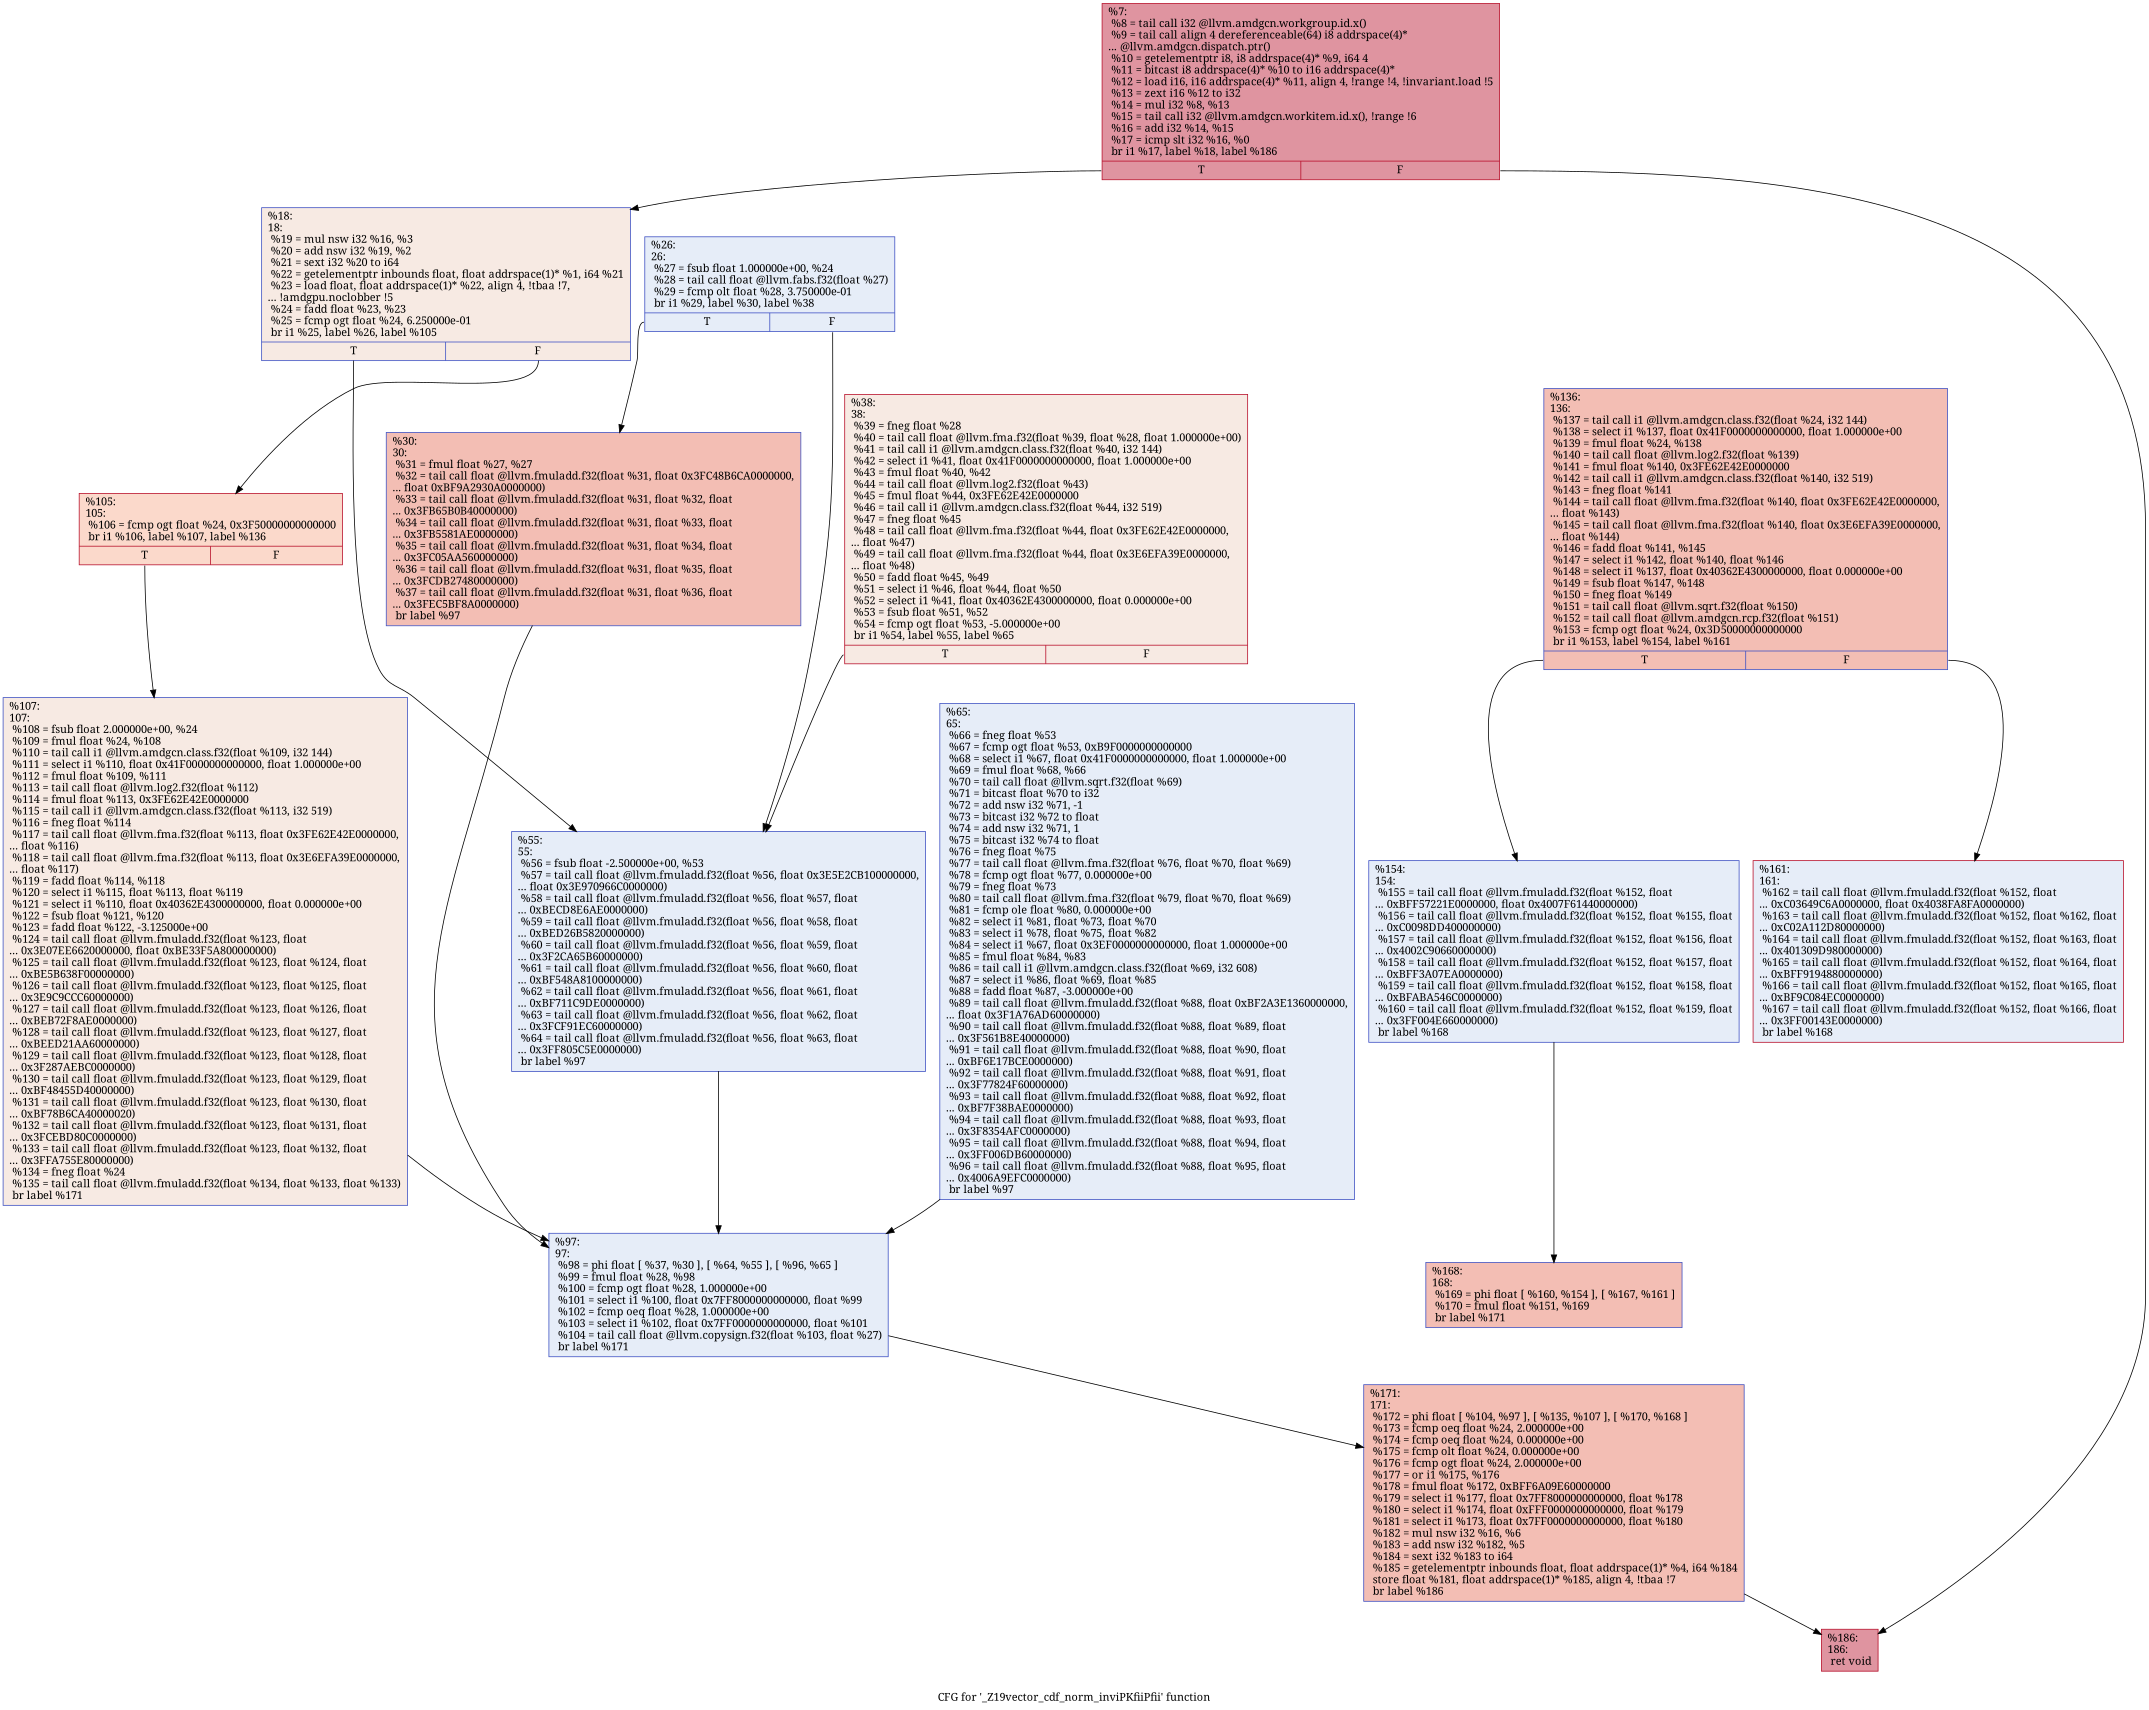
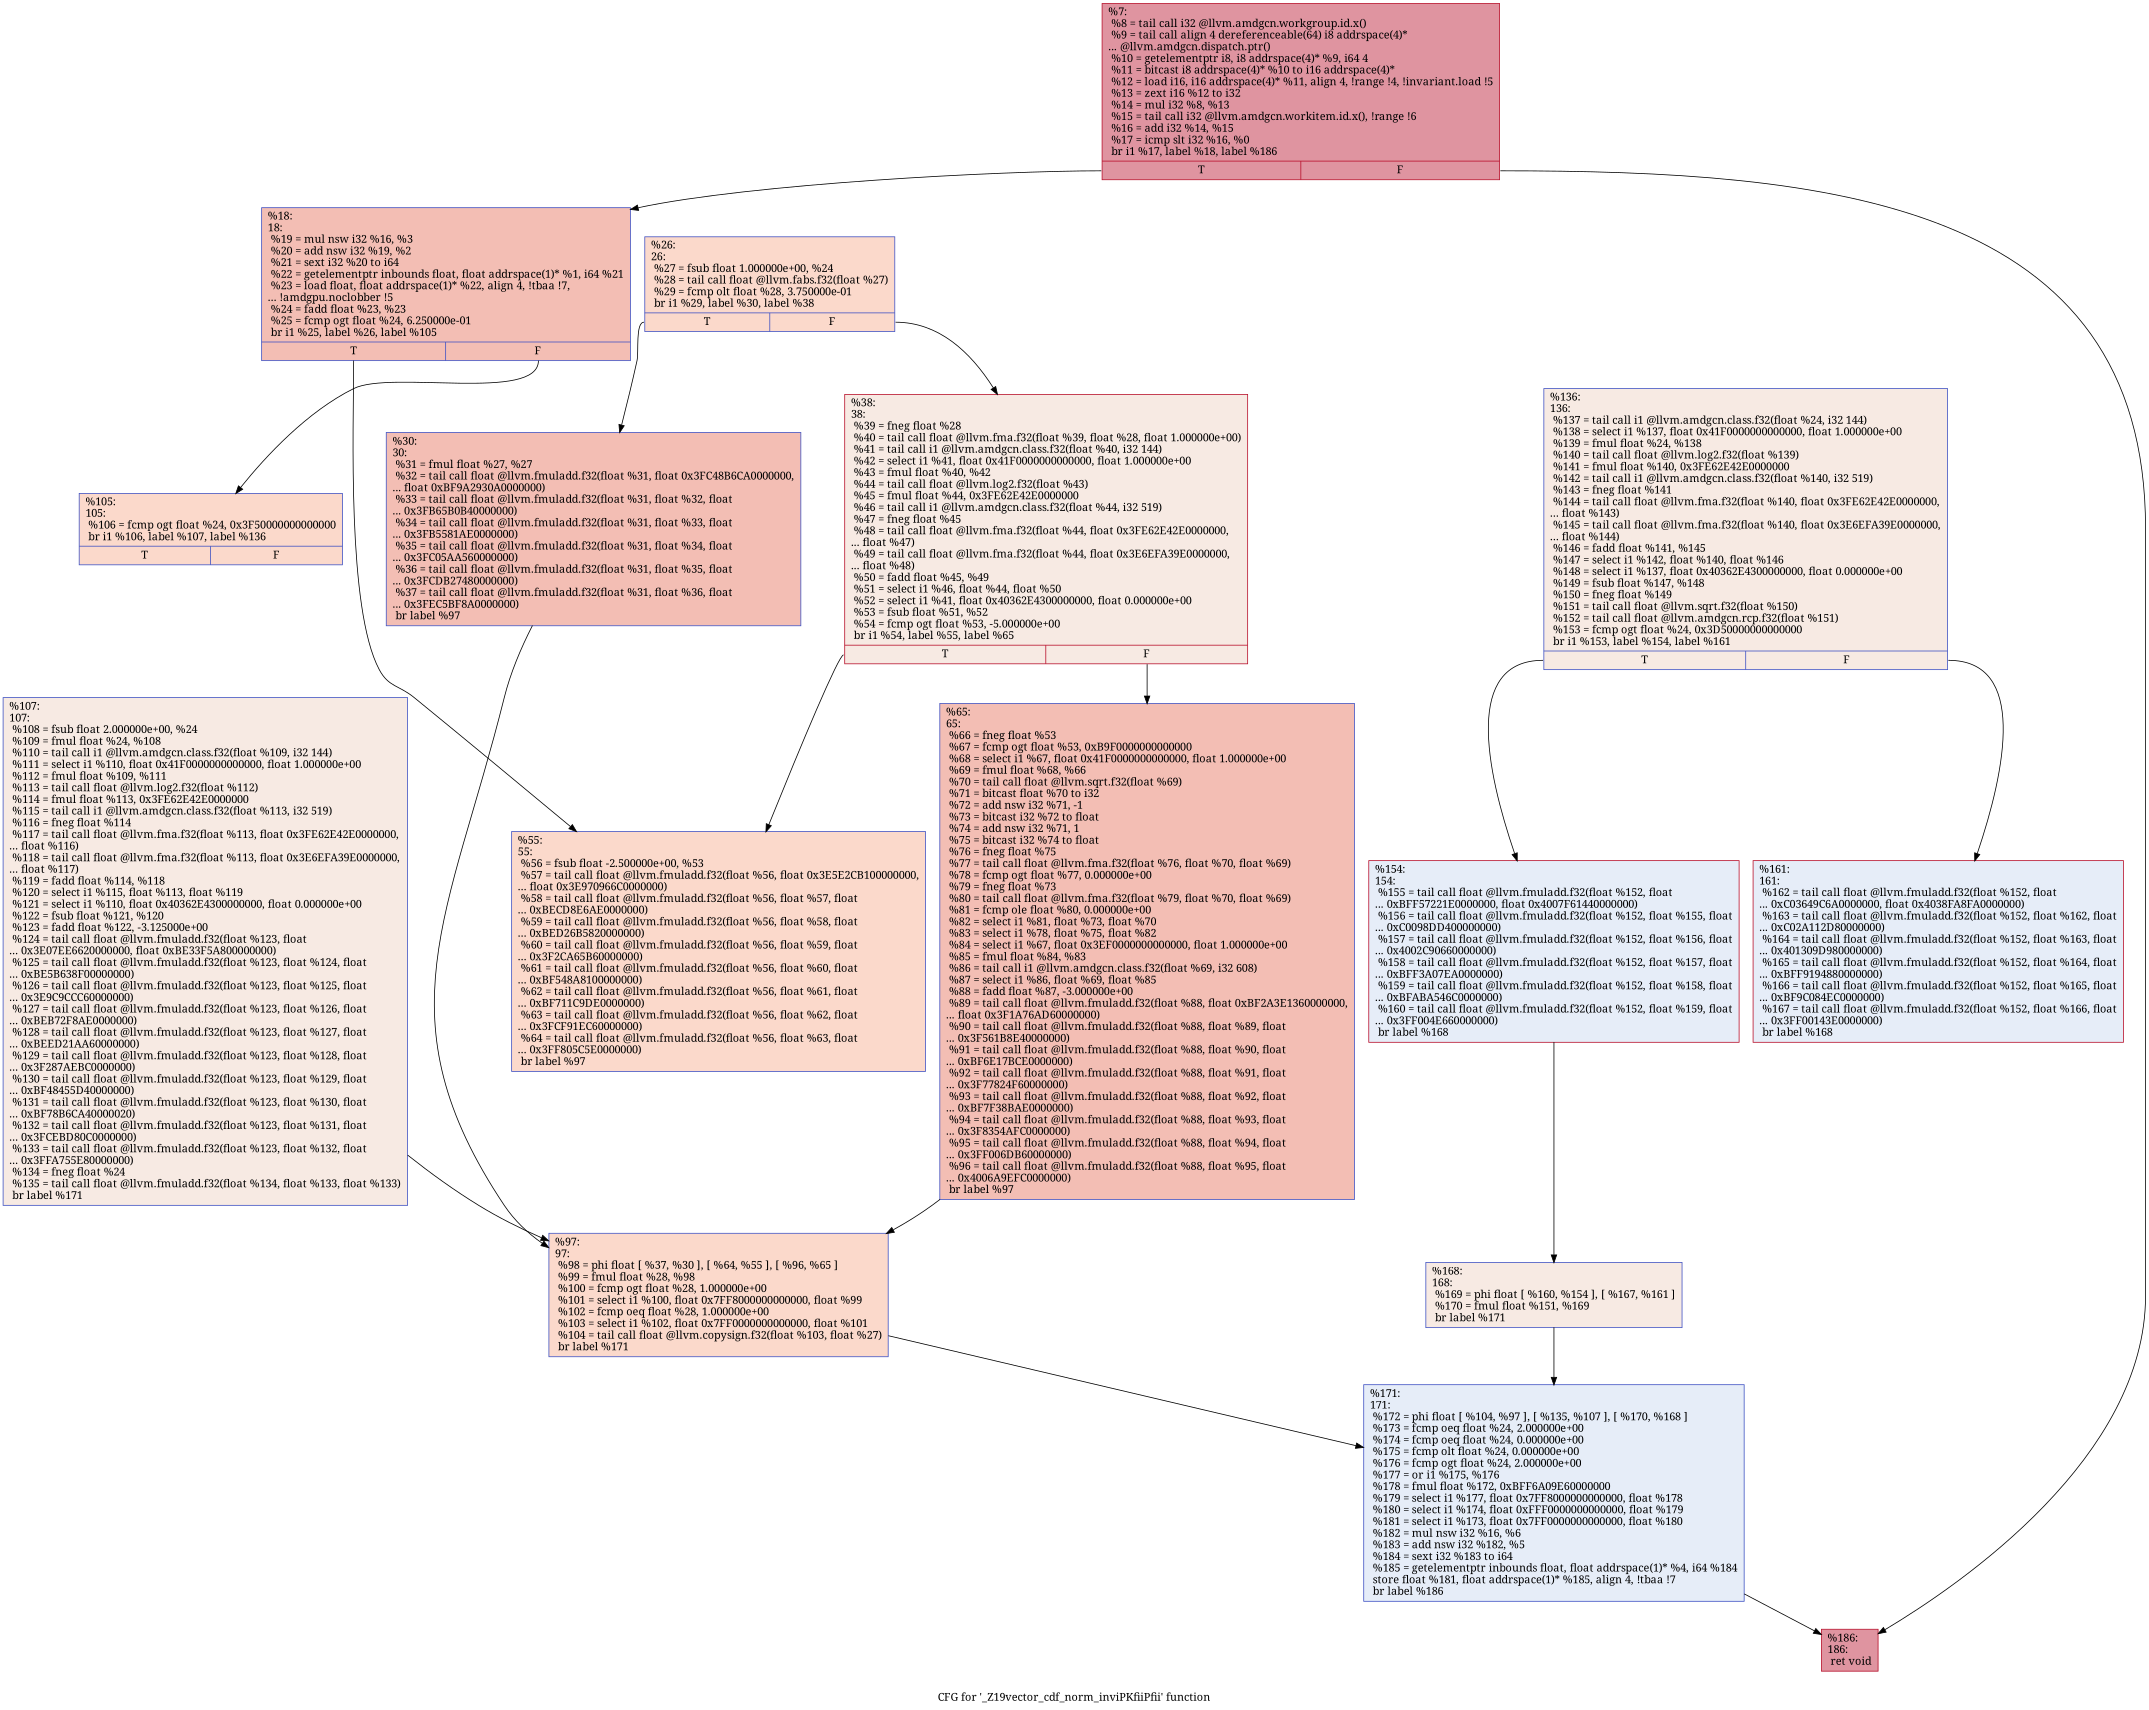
(446, 284) -> (446, 284)
(770, 284) -> (770, 284)
(211, 529) -> (211, 529)
(1746, 529) -> (1746, 529)
(823, 581) -> (953, 342)
(147, 628) -> none
none -> (1147, 680)
(719, 951) -> (719, 951)
(1147, 951) -> (1147, 951)
(1554, 951) -> (1554, 951)
(719, 1148) -> none
(719, 1295) -> (719, 1295)
(1554, 1295) -> (1554, 1295)
none -> (1554, 1352)
(1554, 1493) -> (1554, 1493)
